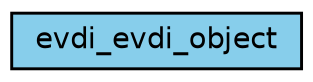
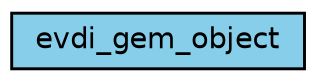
(157, 41) -> (158, 41)
